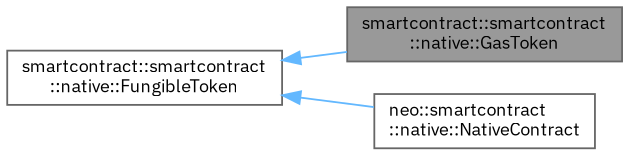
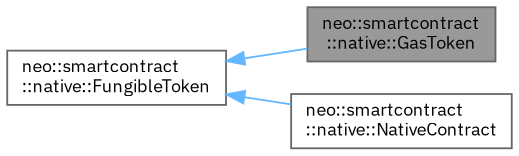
(485, 34) -> (401, 34)
(145, 78) -> (117, 78)
